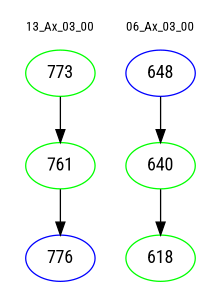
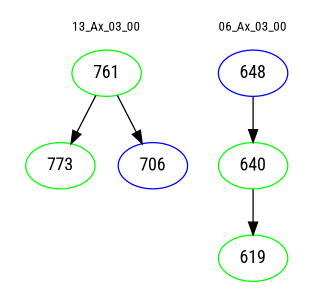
(60, 113) -> (86, 114)
(60, 258) -> (153, 166)
(161, 258) -> (253, 258)
